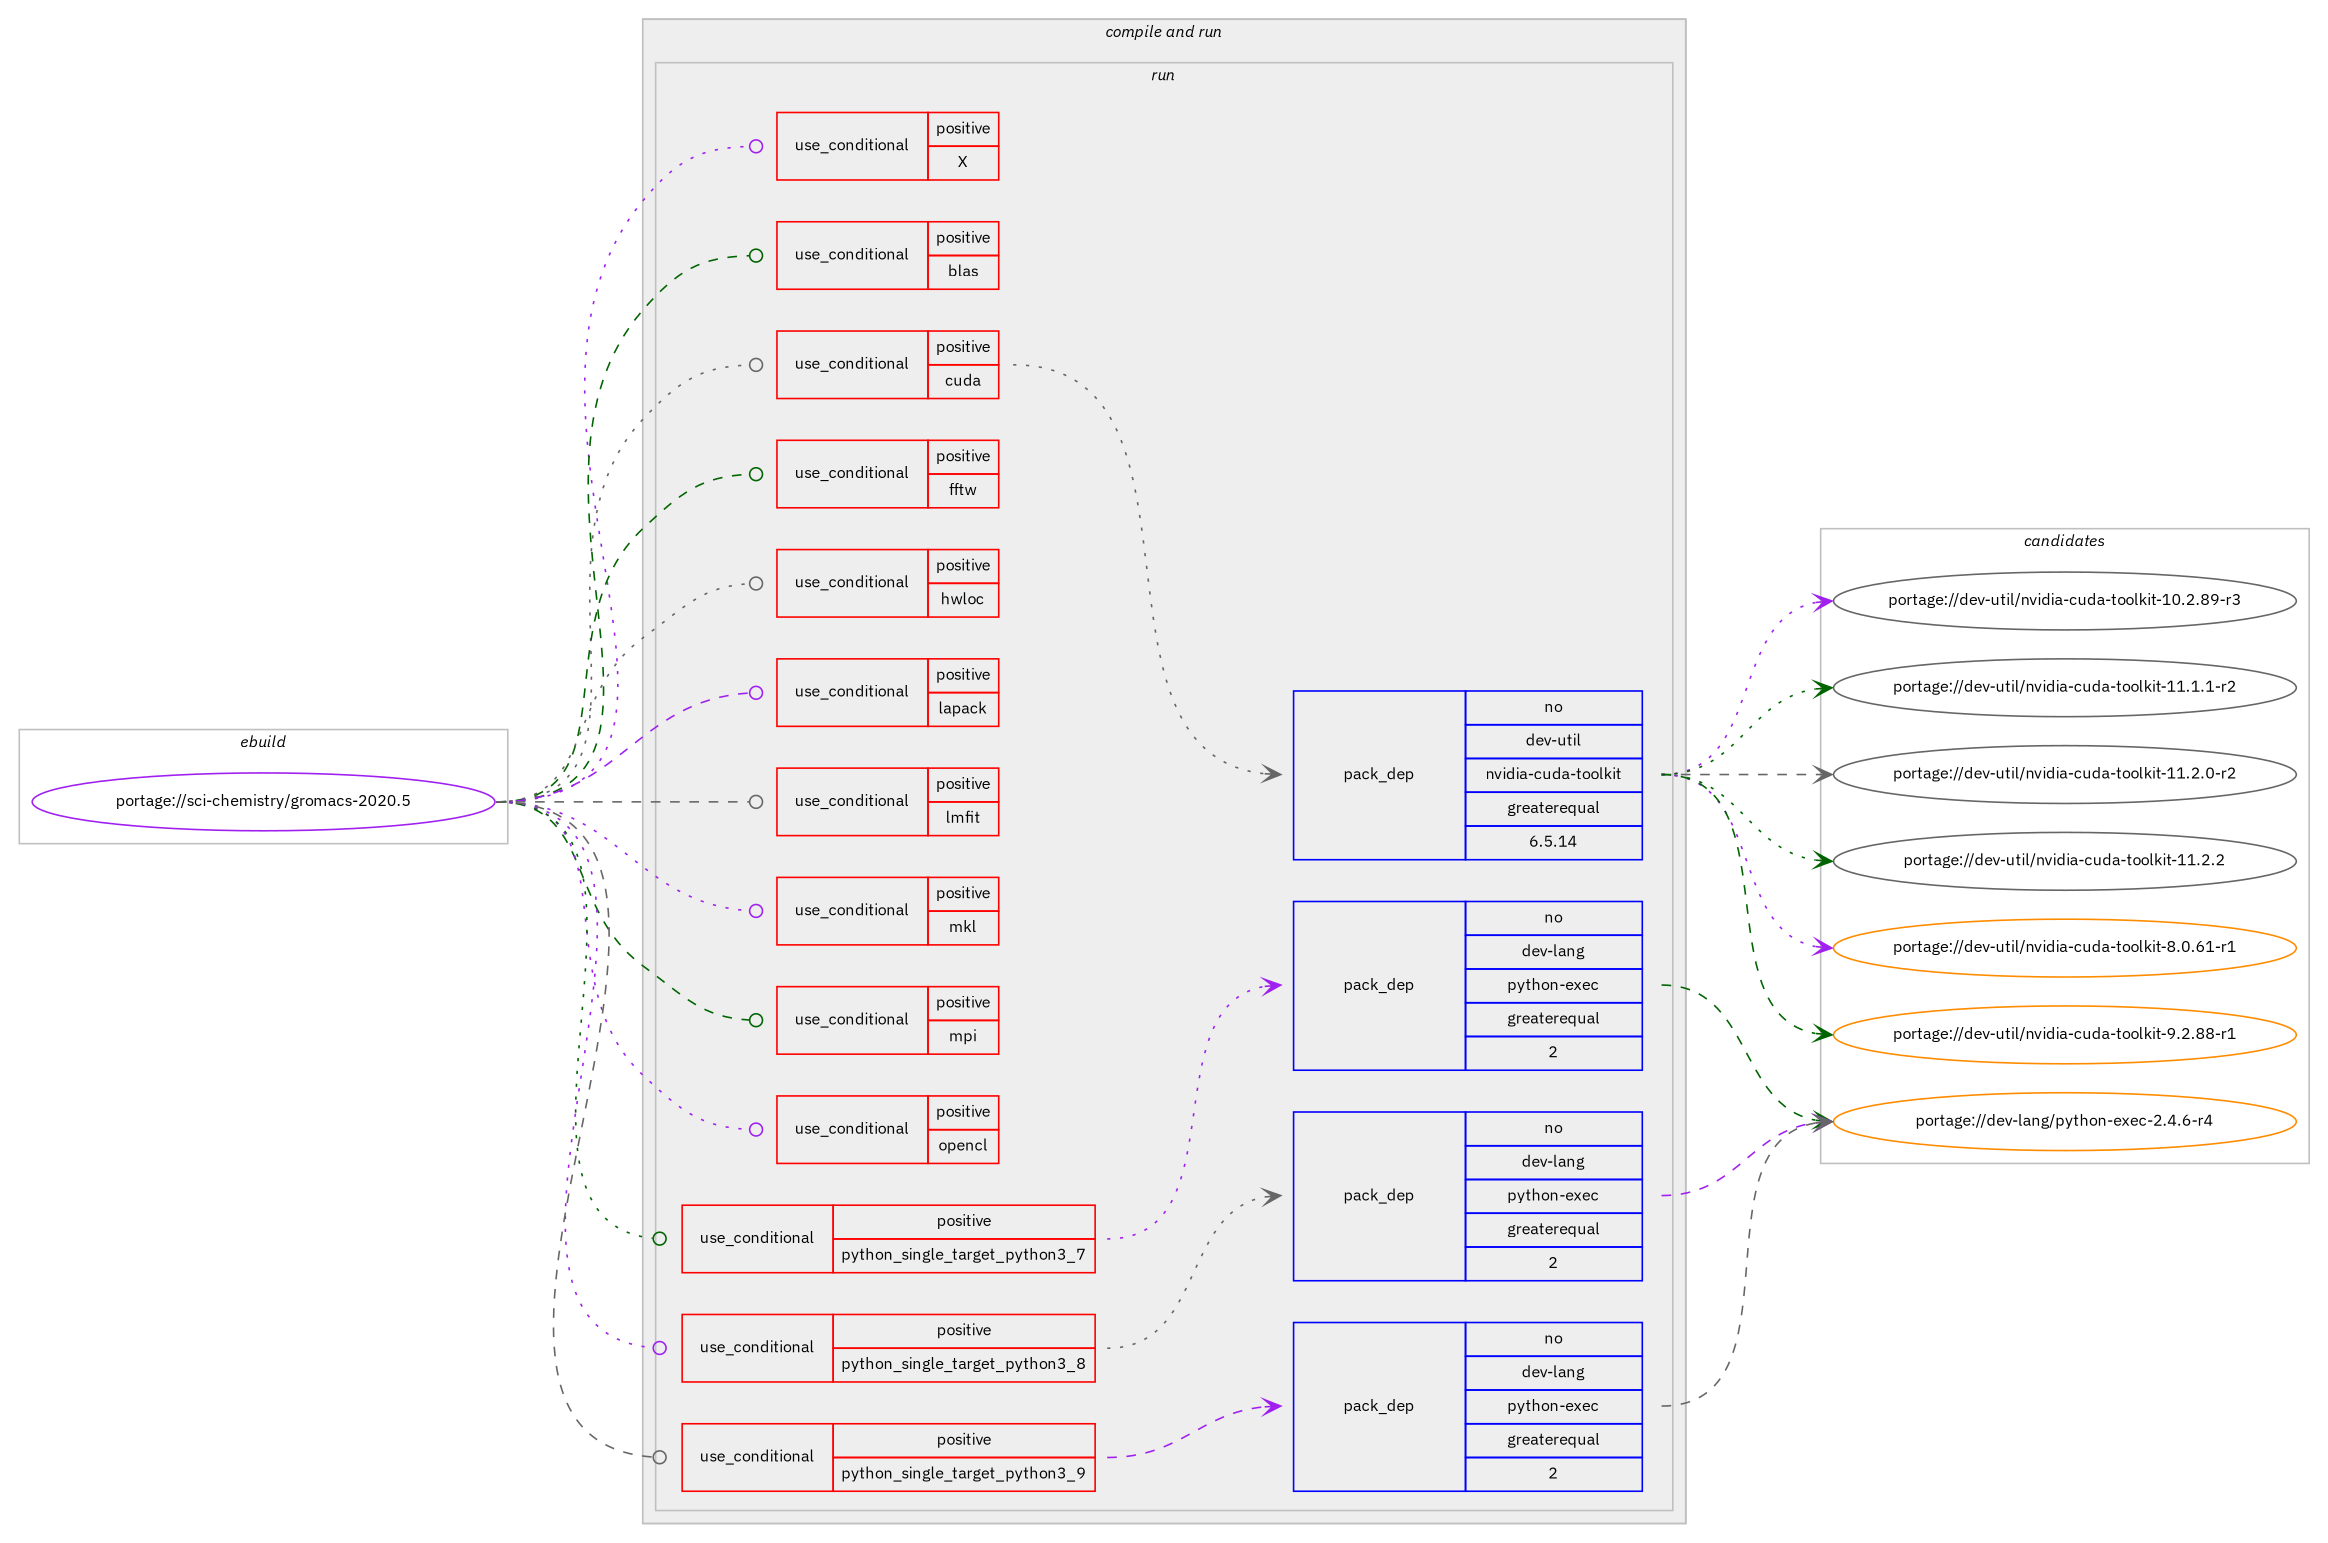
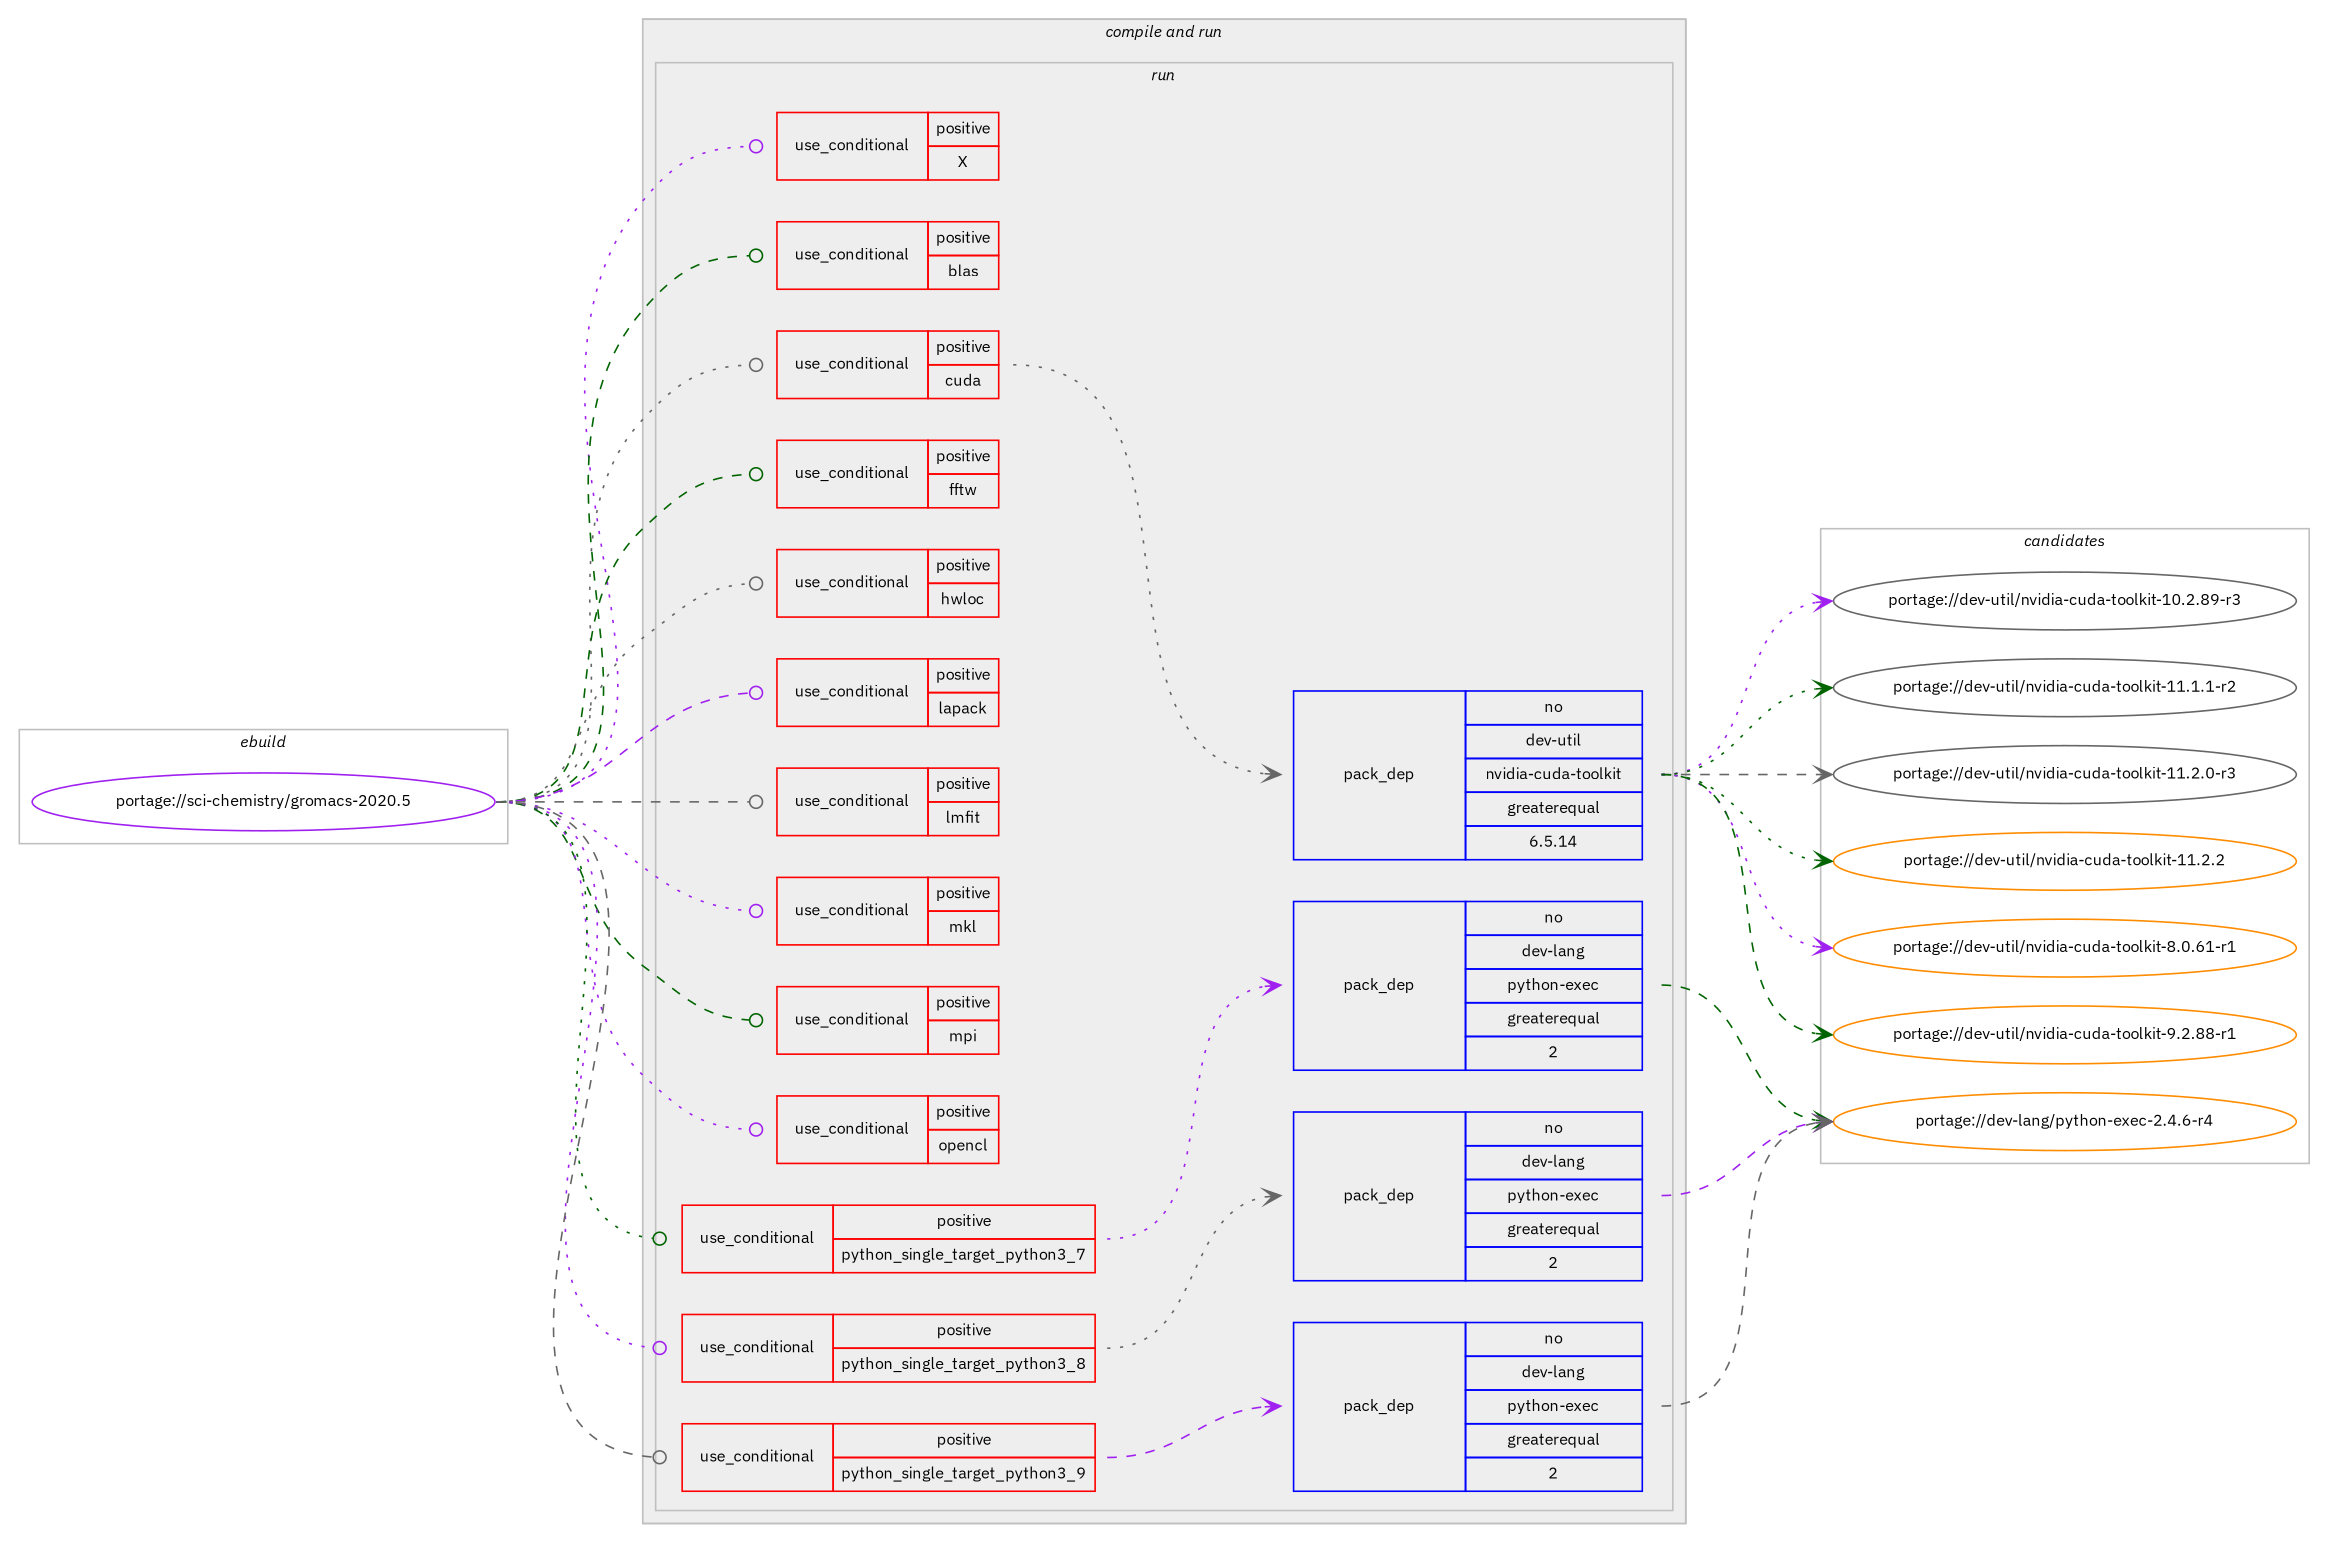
(2065, 775) -> (2065, 775)
(2065, 861) -> (2065, 861)
